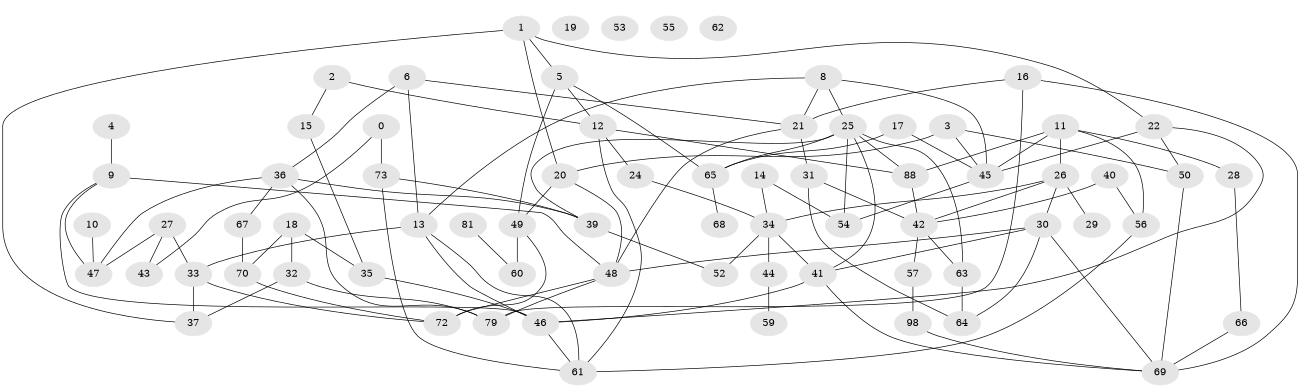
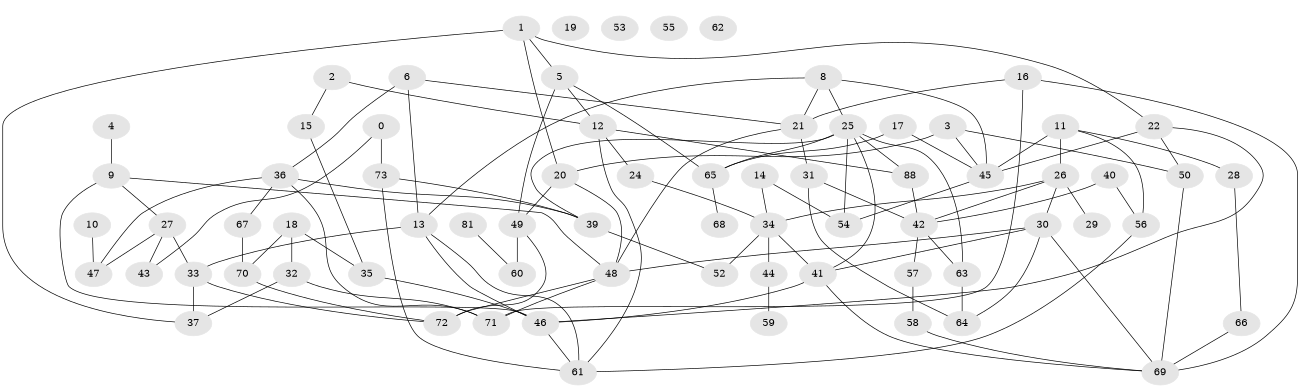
(991, 149) -> none
(66, 220) -> (140, 201)
(491, 324) -> (491, 324)
(913, 324) -> (913, 324)
